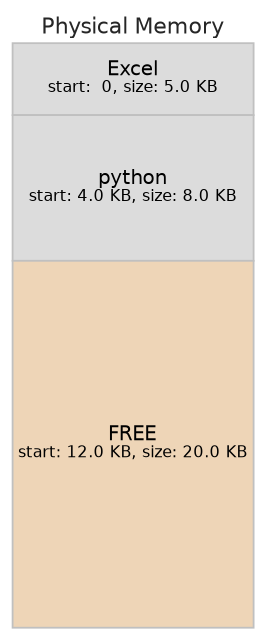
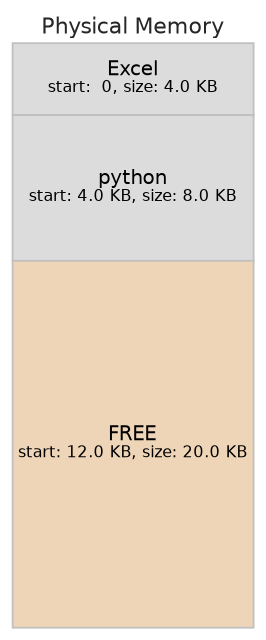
(133, 87) -> (133, 87)
